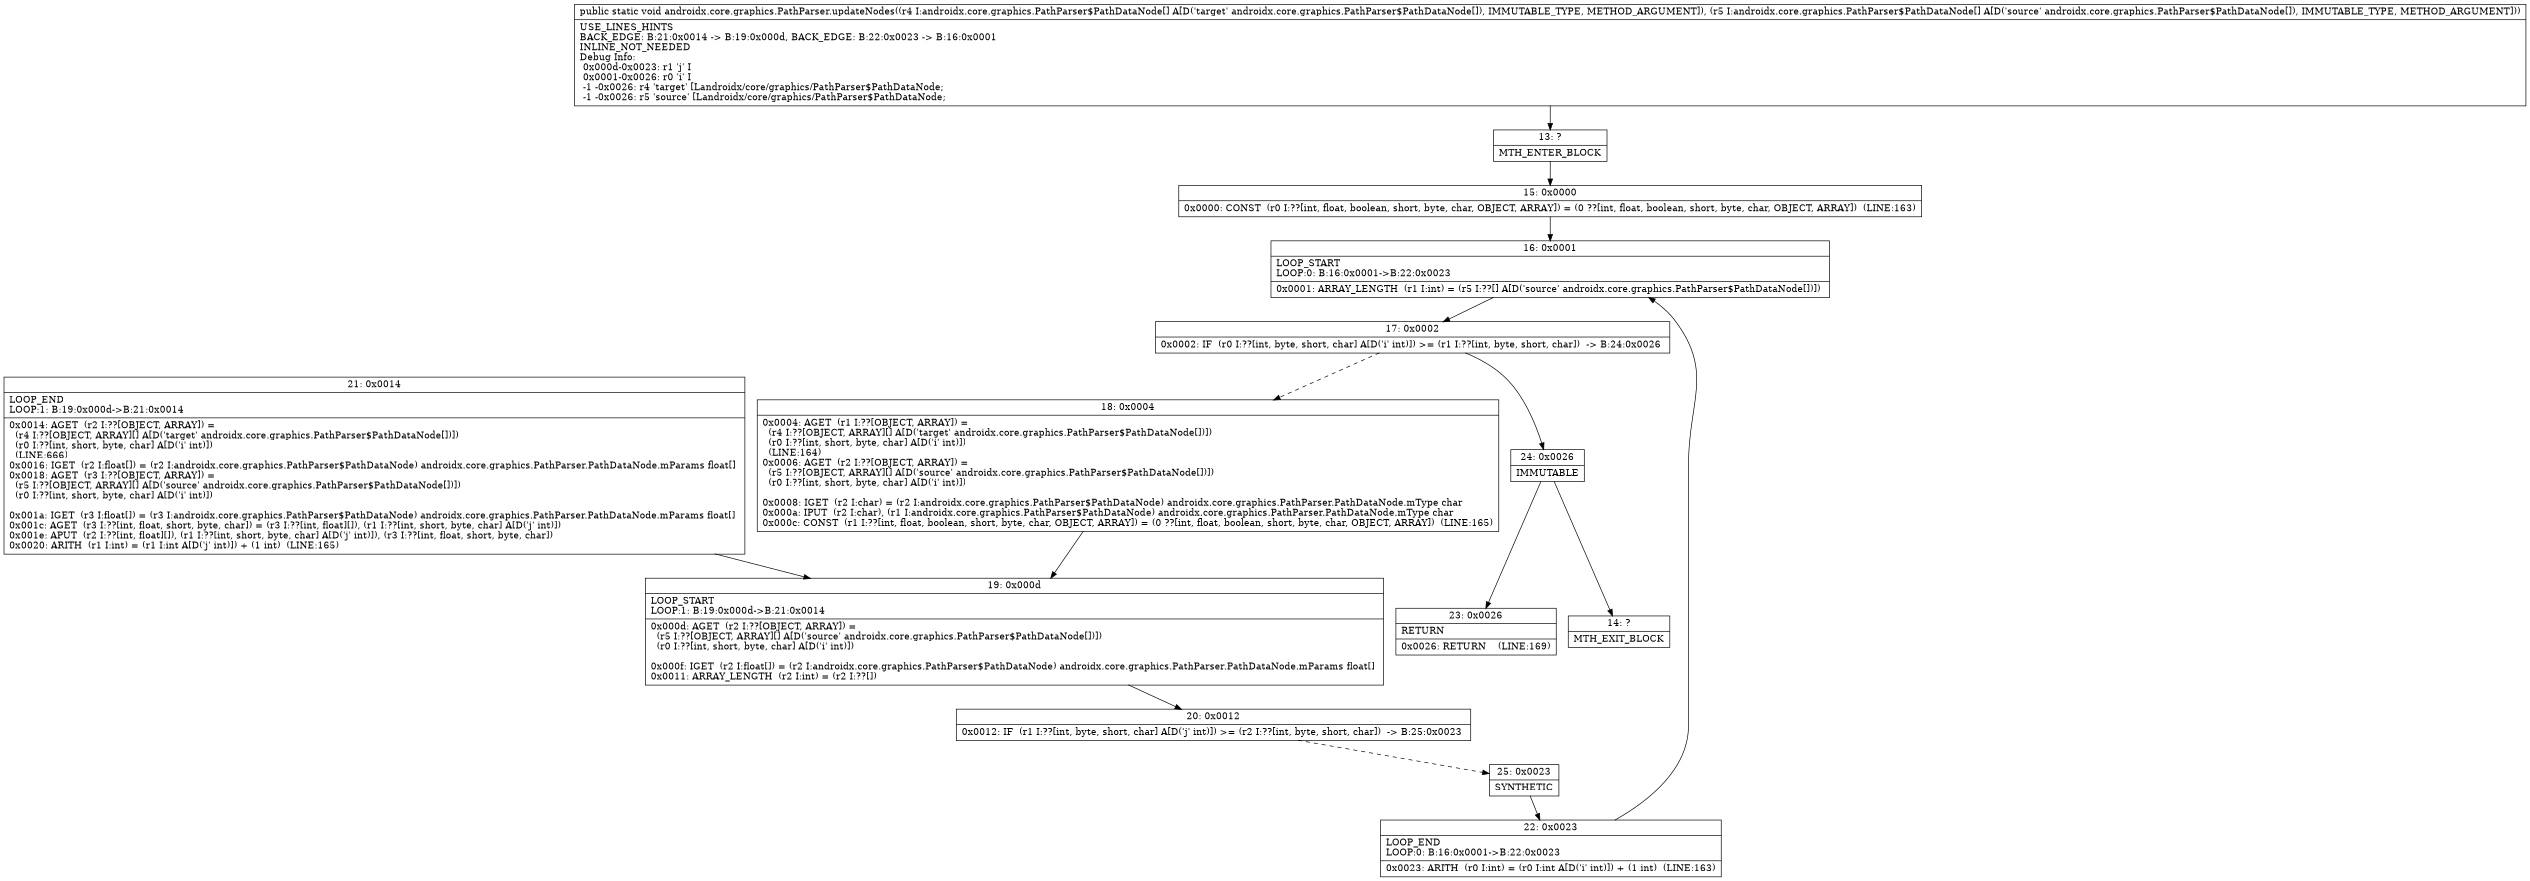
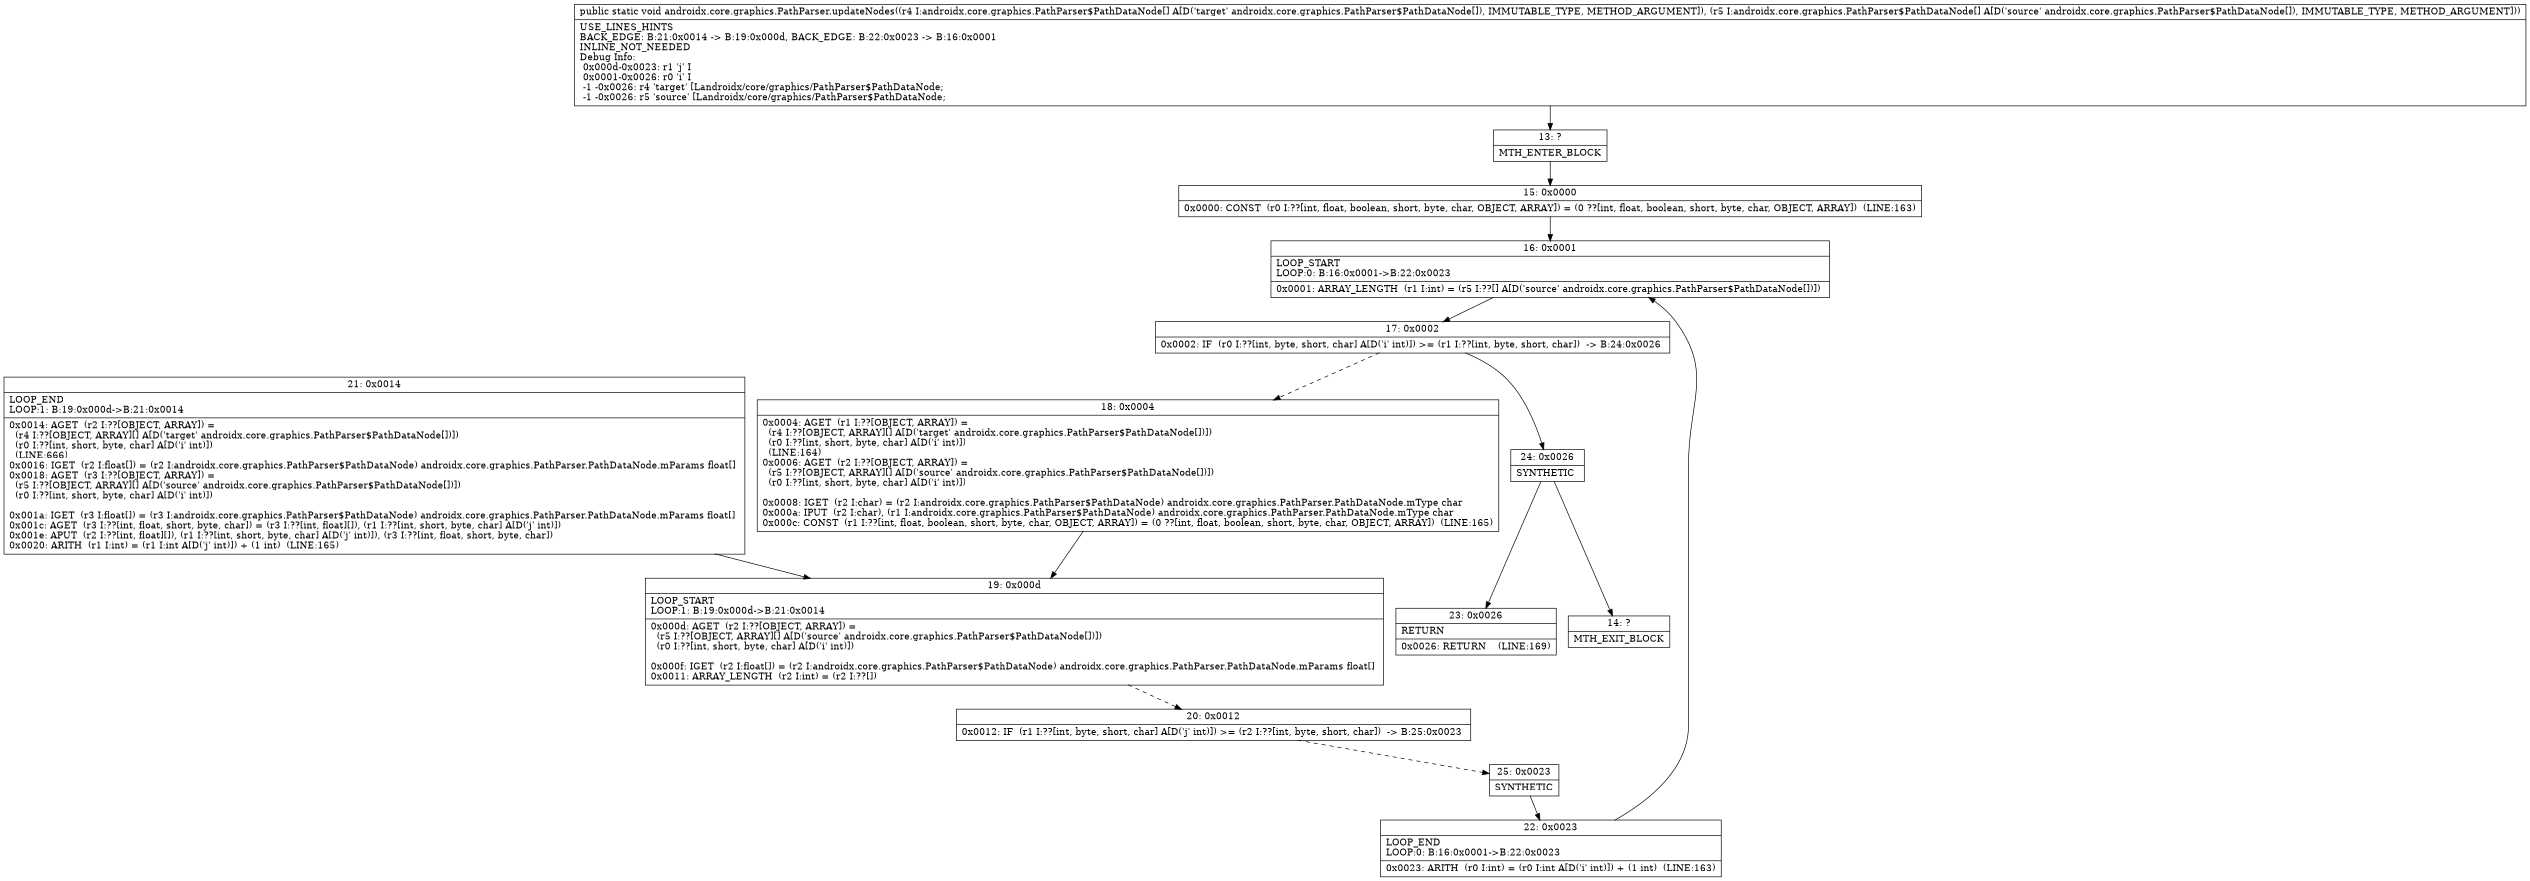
(1548, 473) -> (1546, 473)
(1152, 696) -> (1152, 696)
